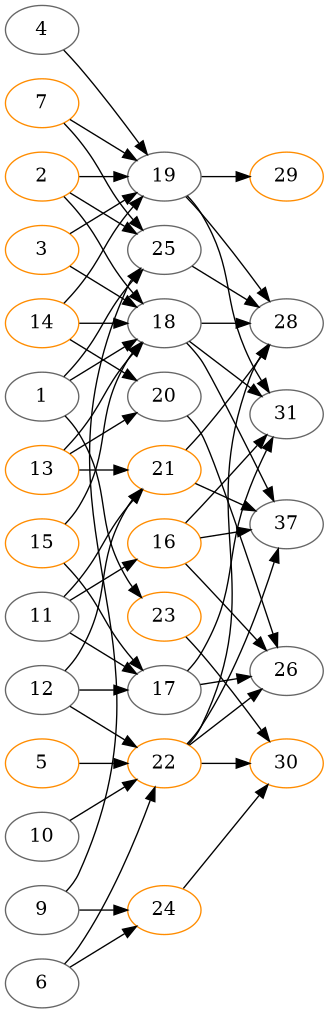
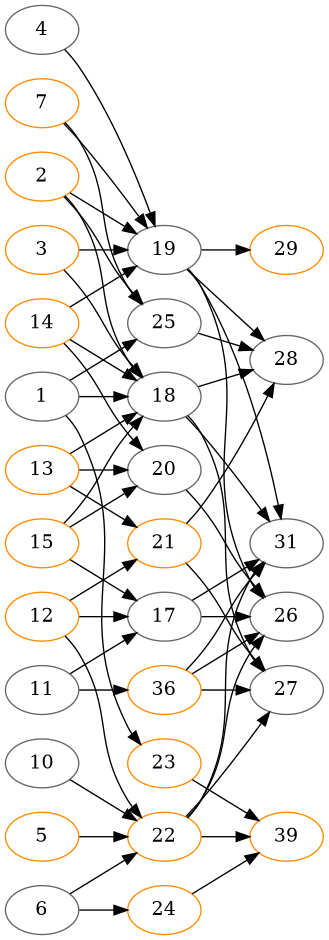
none -> (226, 426)
none -> (95, 512)
(287, 524) -> (287, 690)
(164, 543) -> (164, 690)
(92, 562) -> none
(230, 633) -> (226, 678)
(42, 690) -> (42, 617)
(287, 763) -> (287, 837)
(42, 910) -> none
